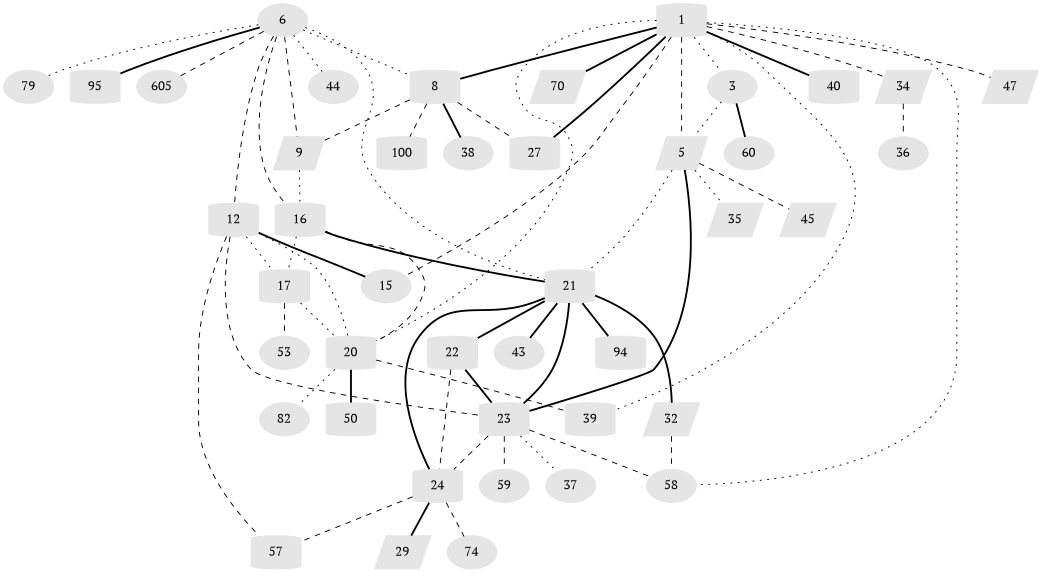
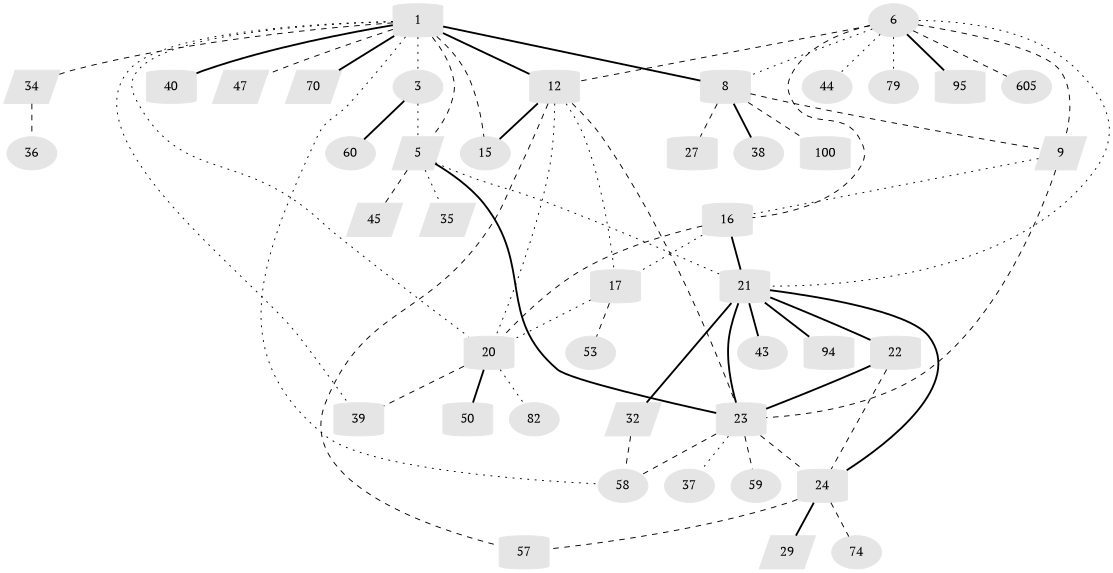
(611, 88) -> (486, 54)
none -> (954, 347)
